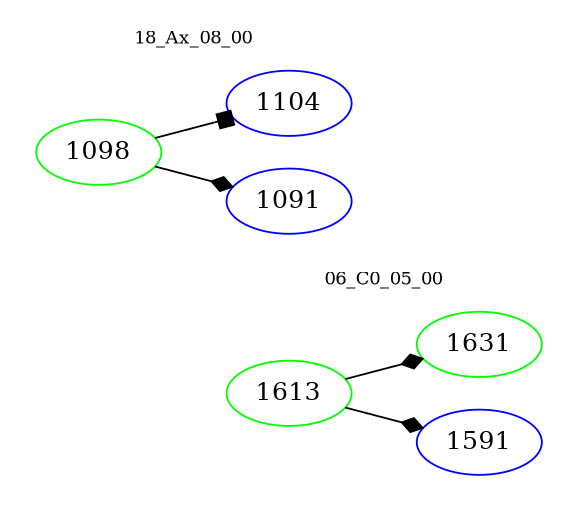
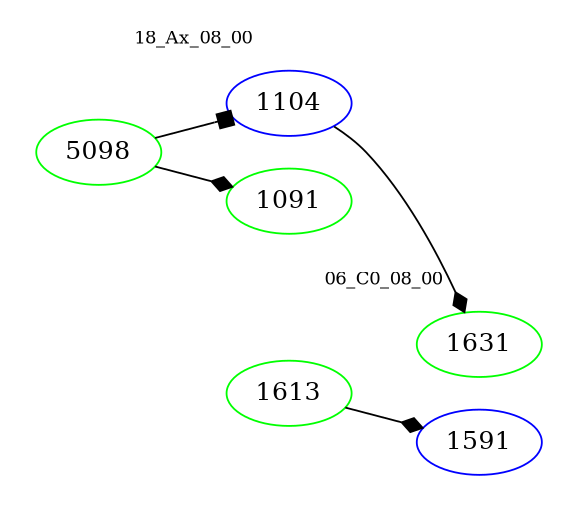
(99, 152) -> (99, 152)
(289, 201) -> (289, 201)
(384, 280) -> (384, 280)
(373, 372) -> (405, 201)
